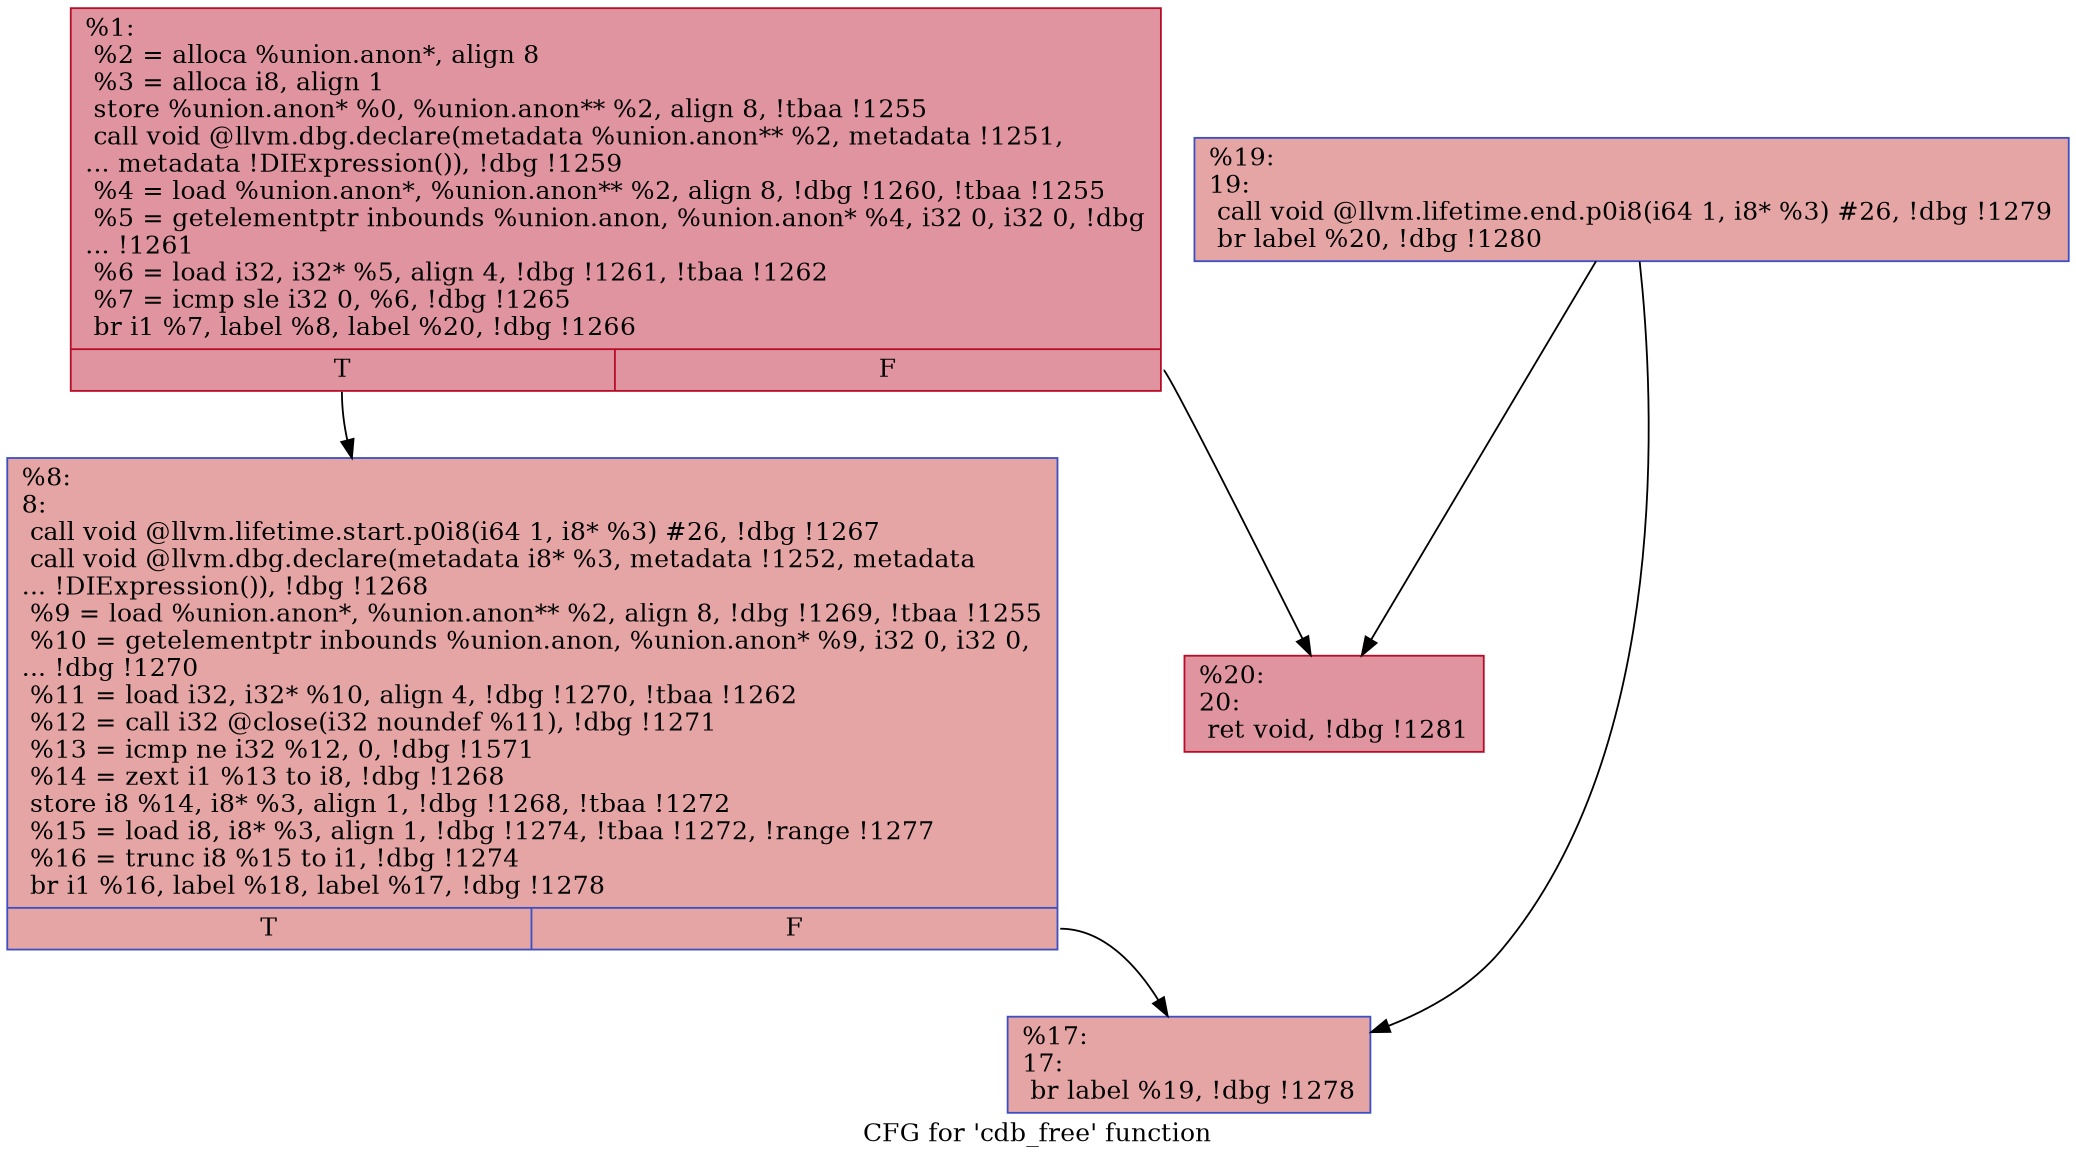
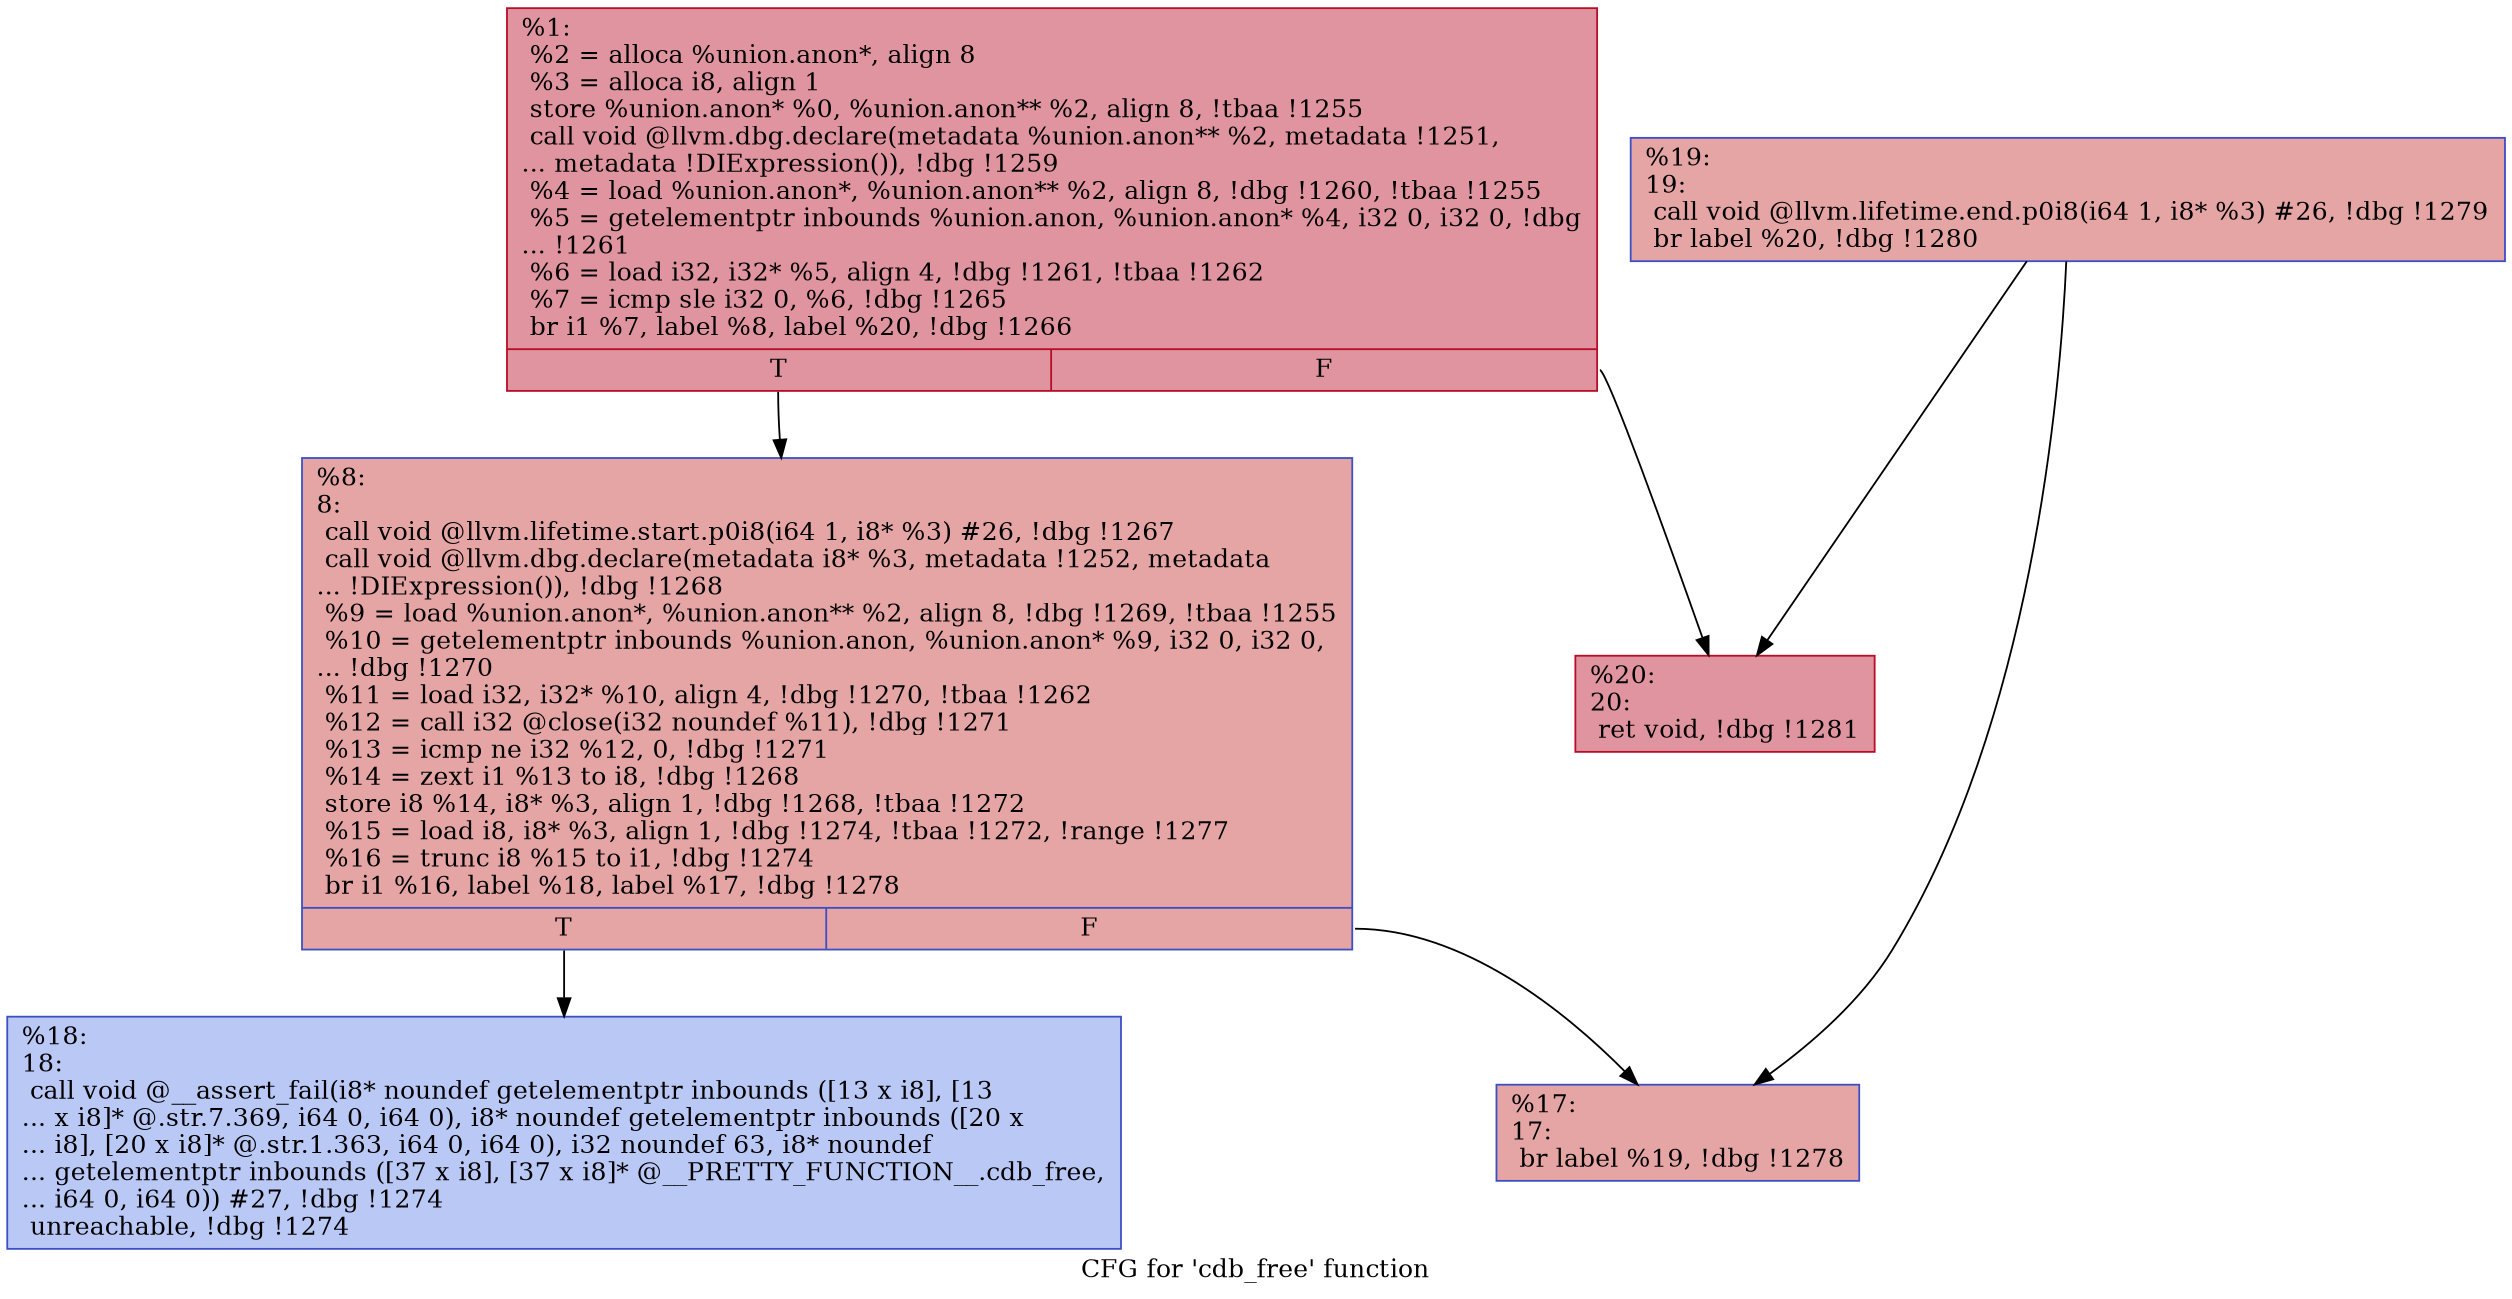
(278, 750) -> (573, 750)
none -> (564, 1133)
